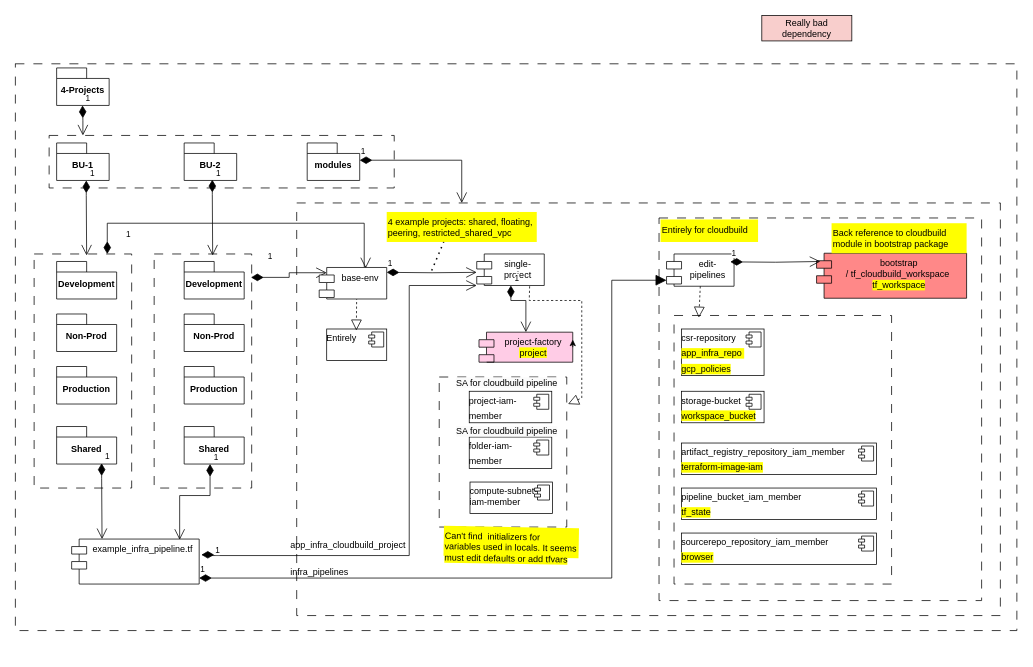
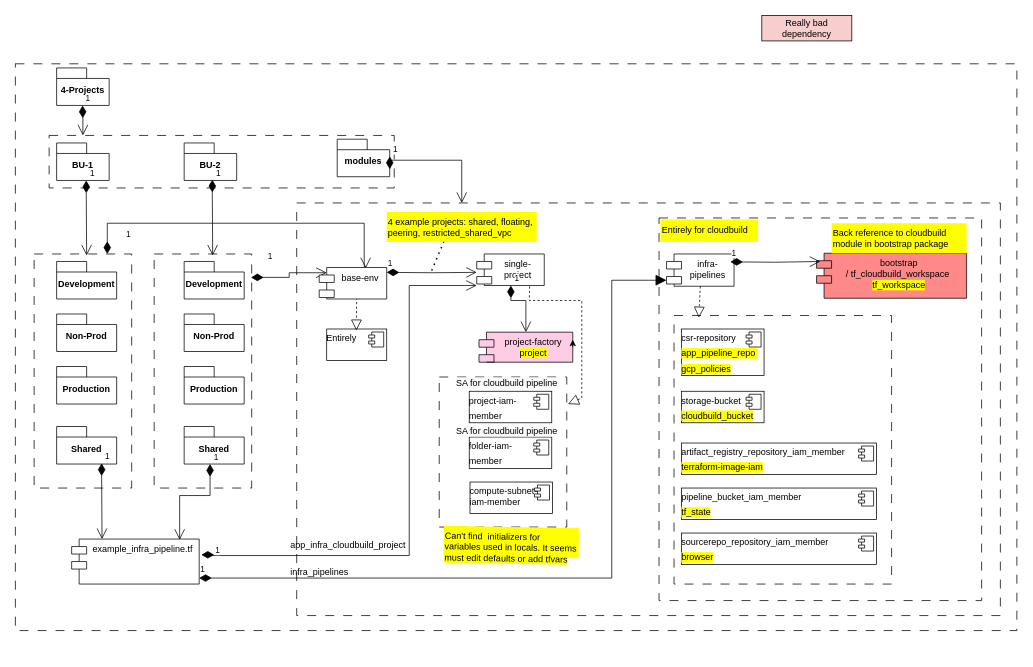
(333, 162) -> (363, 158)
(708, 270) -> (708, 270)
(715, 329) -> (721, 329)
(722, 391) -> (721, 391)
